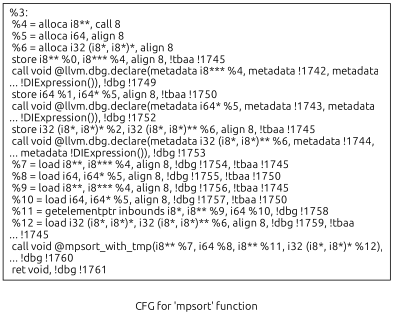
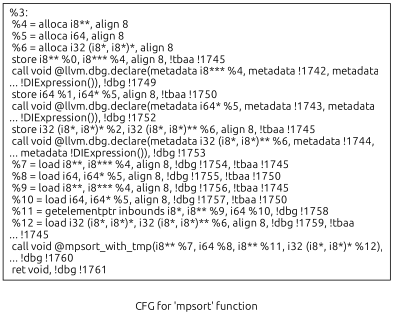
(65, 25) -> (69, 25)
